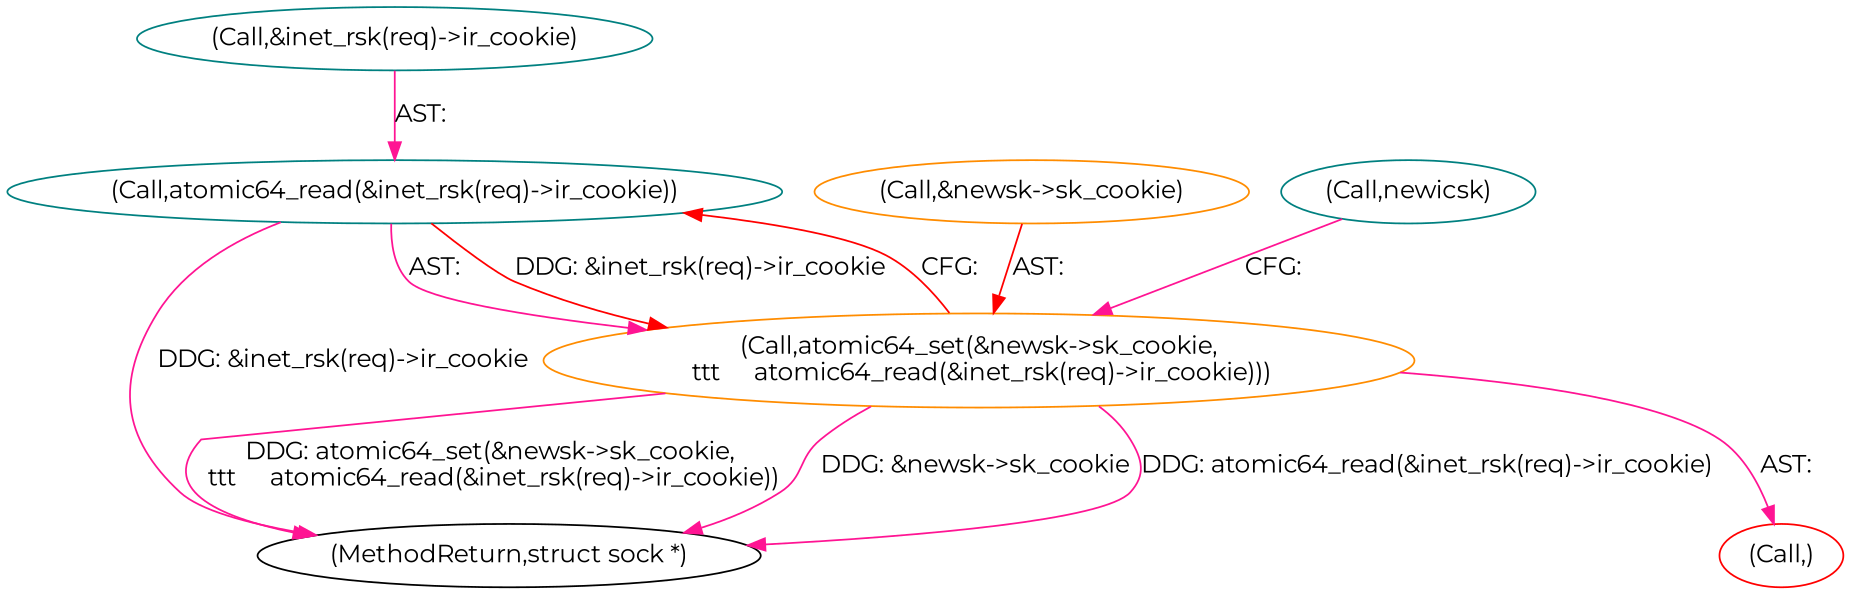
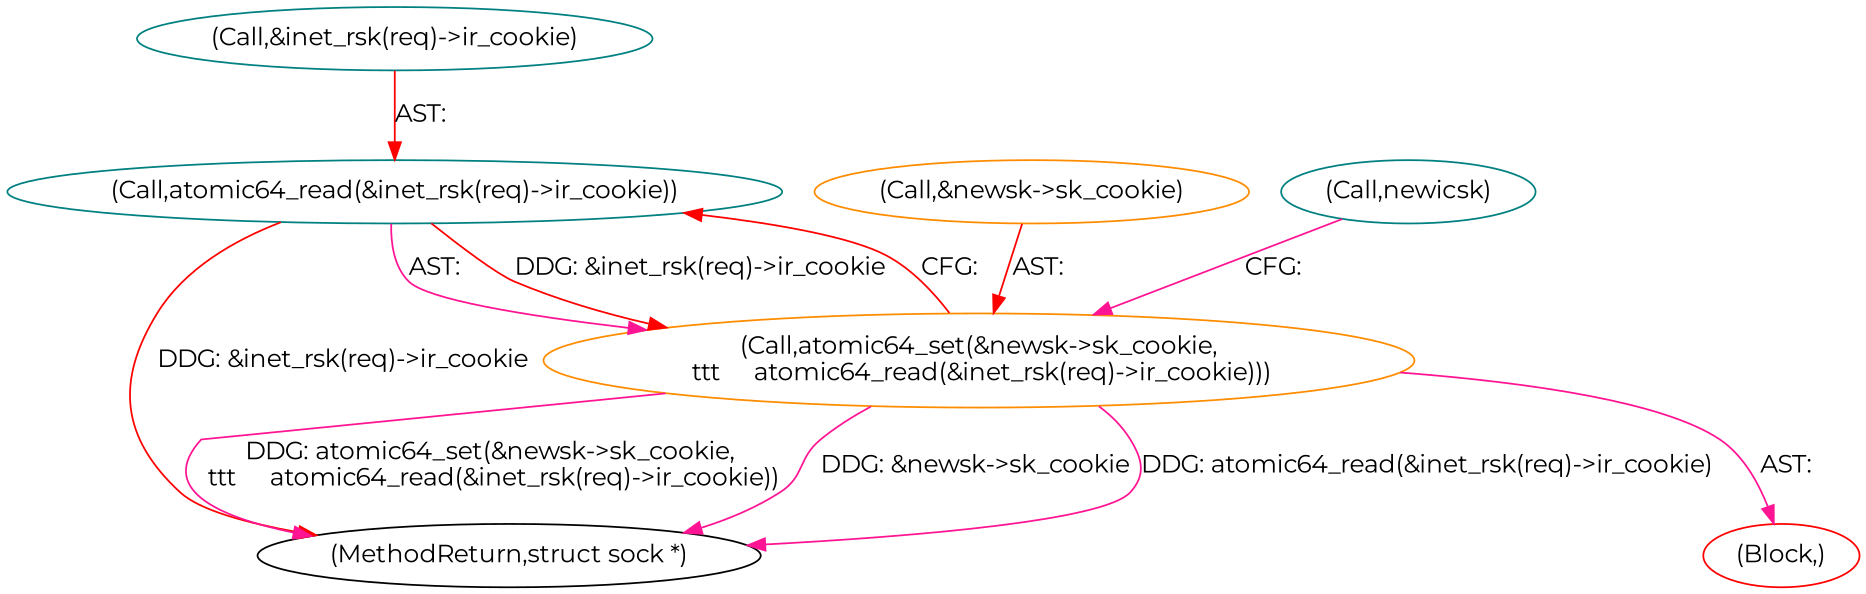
(395, 106) -> (395, 106)
(131, 393) -> (131, 393)
(1781, 556) -> (1781, 556)
